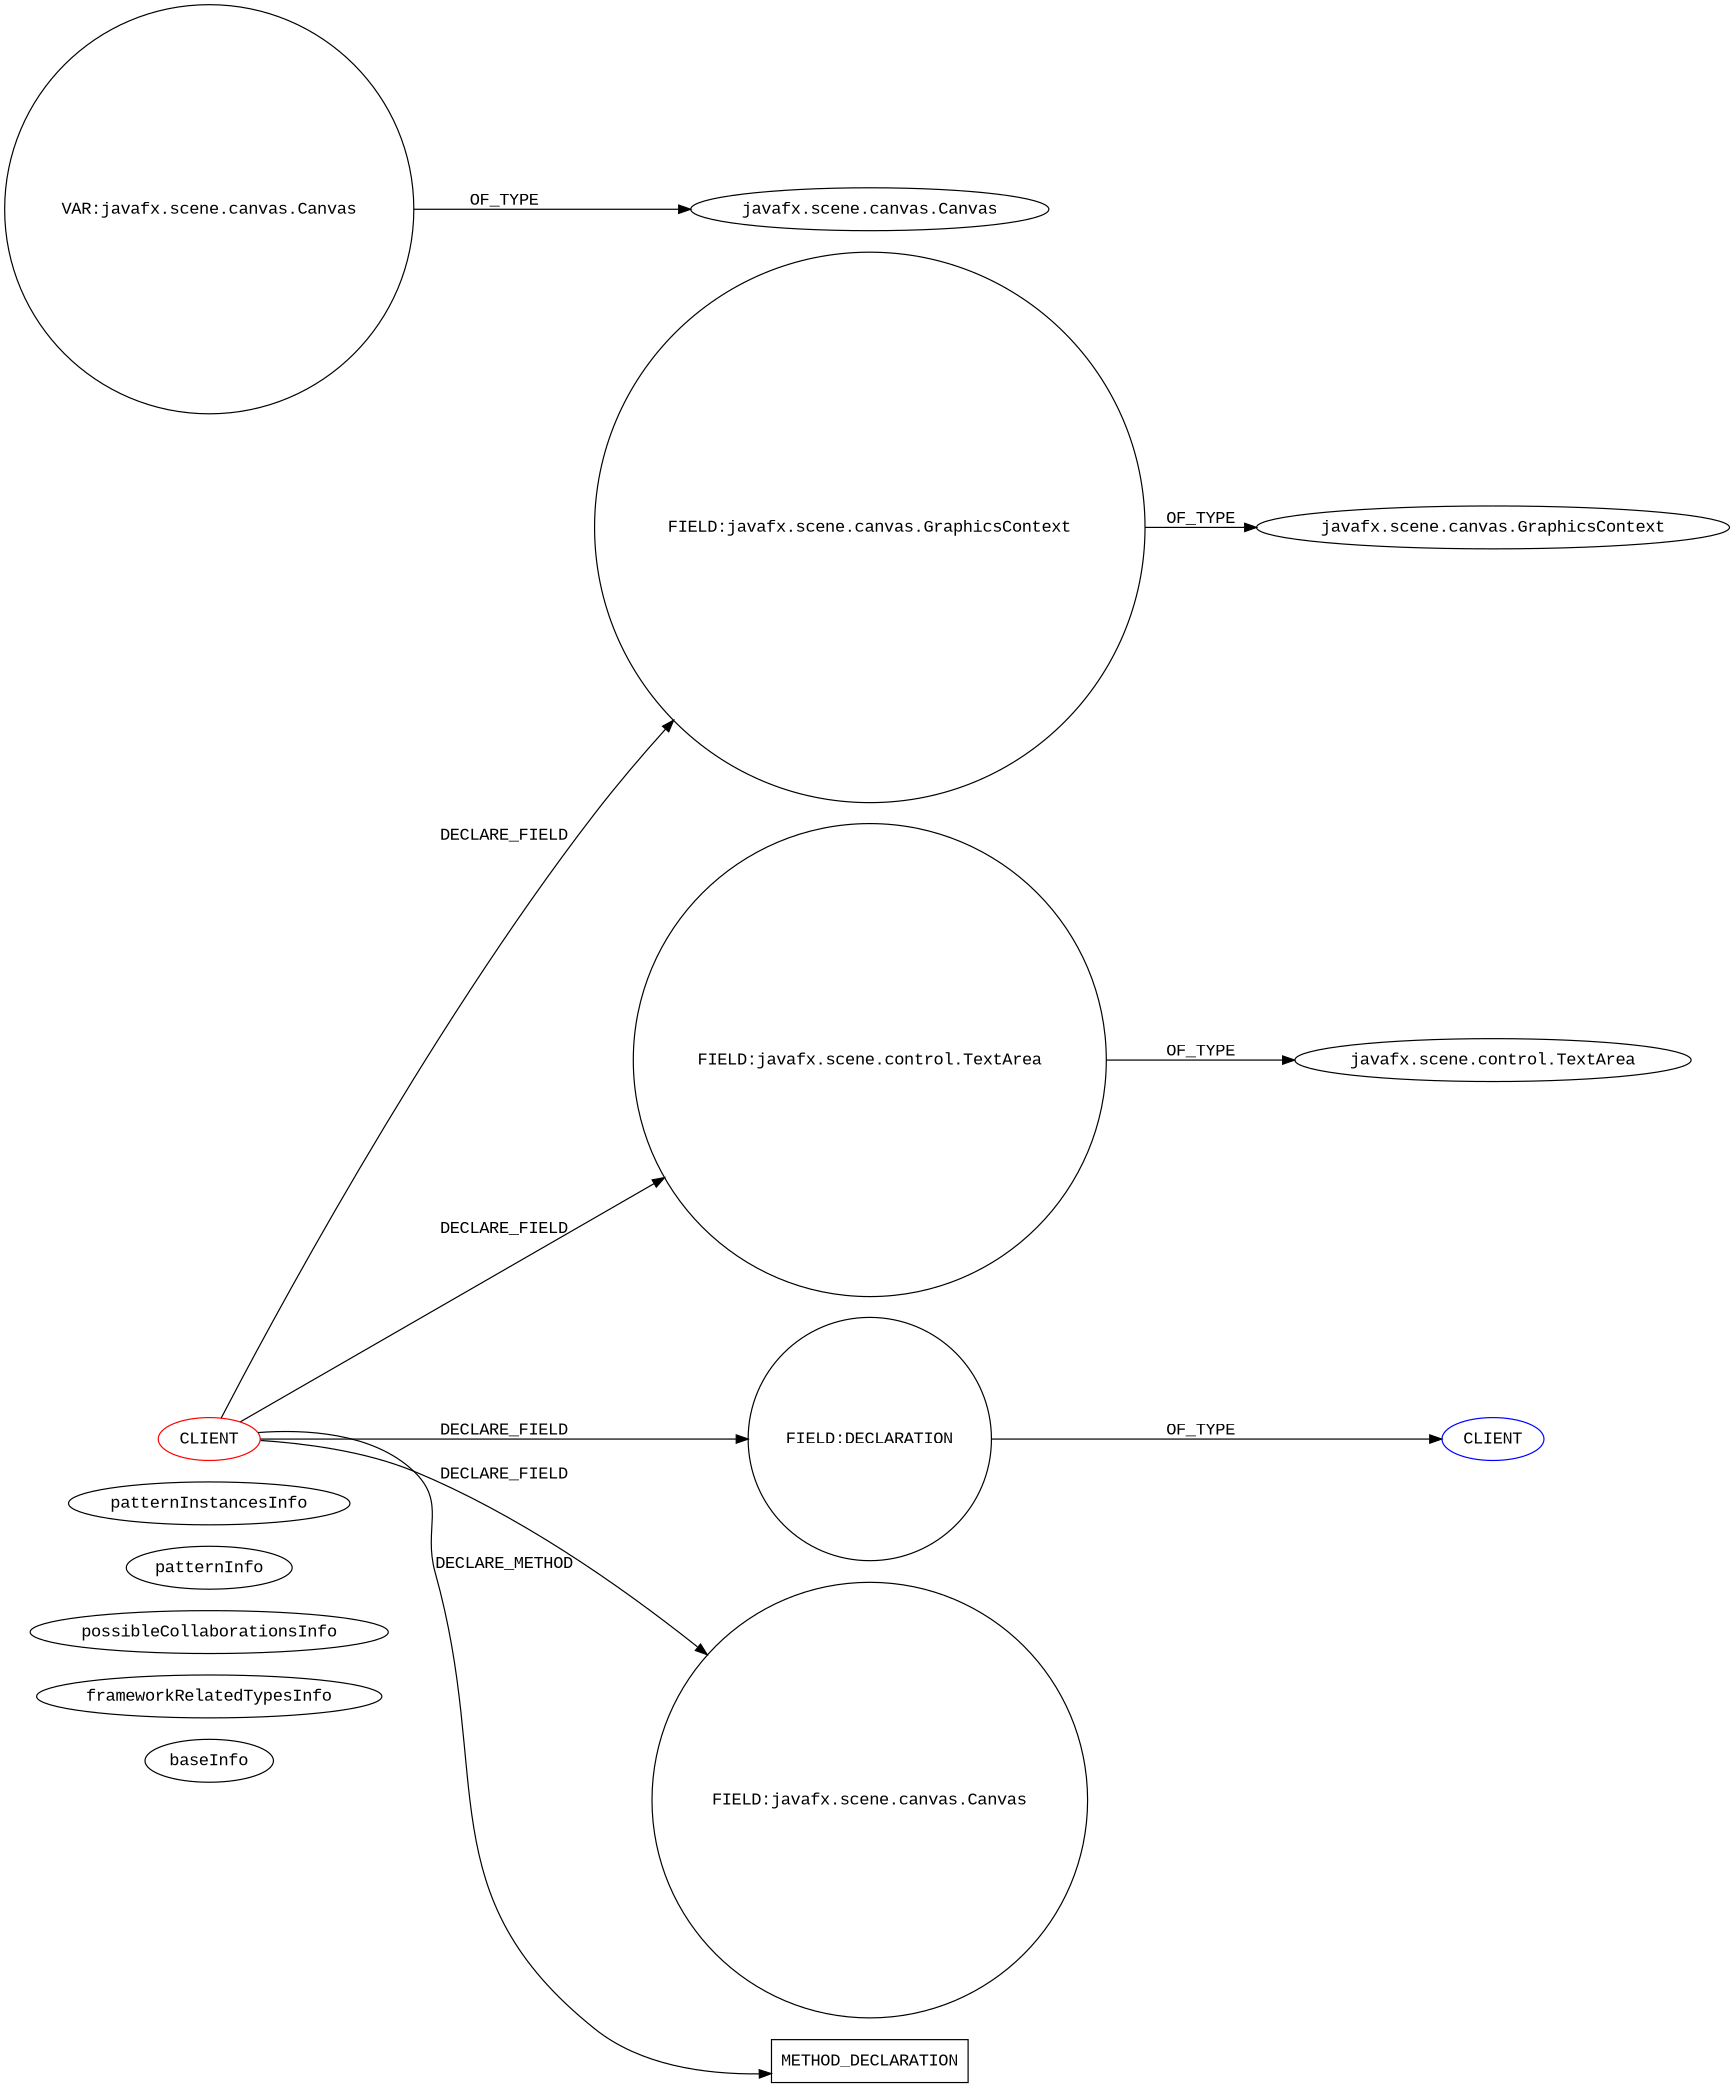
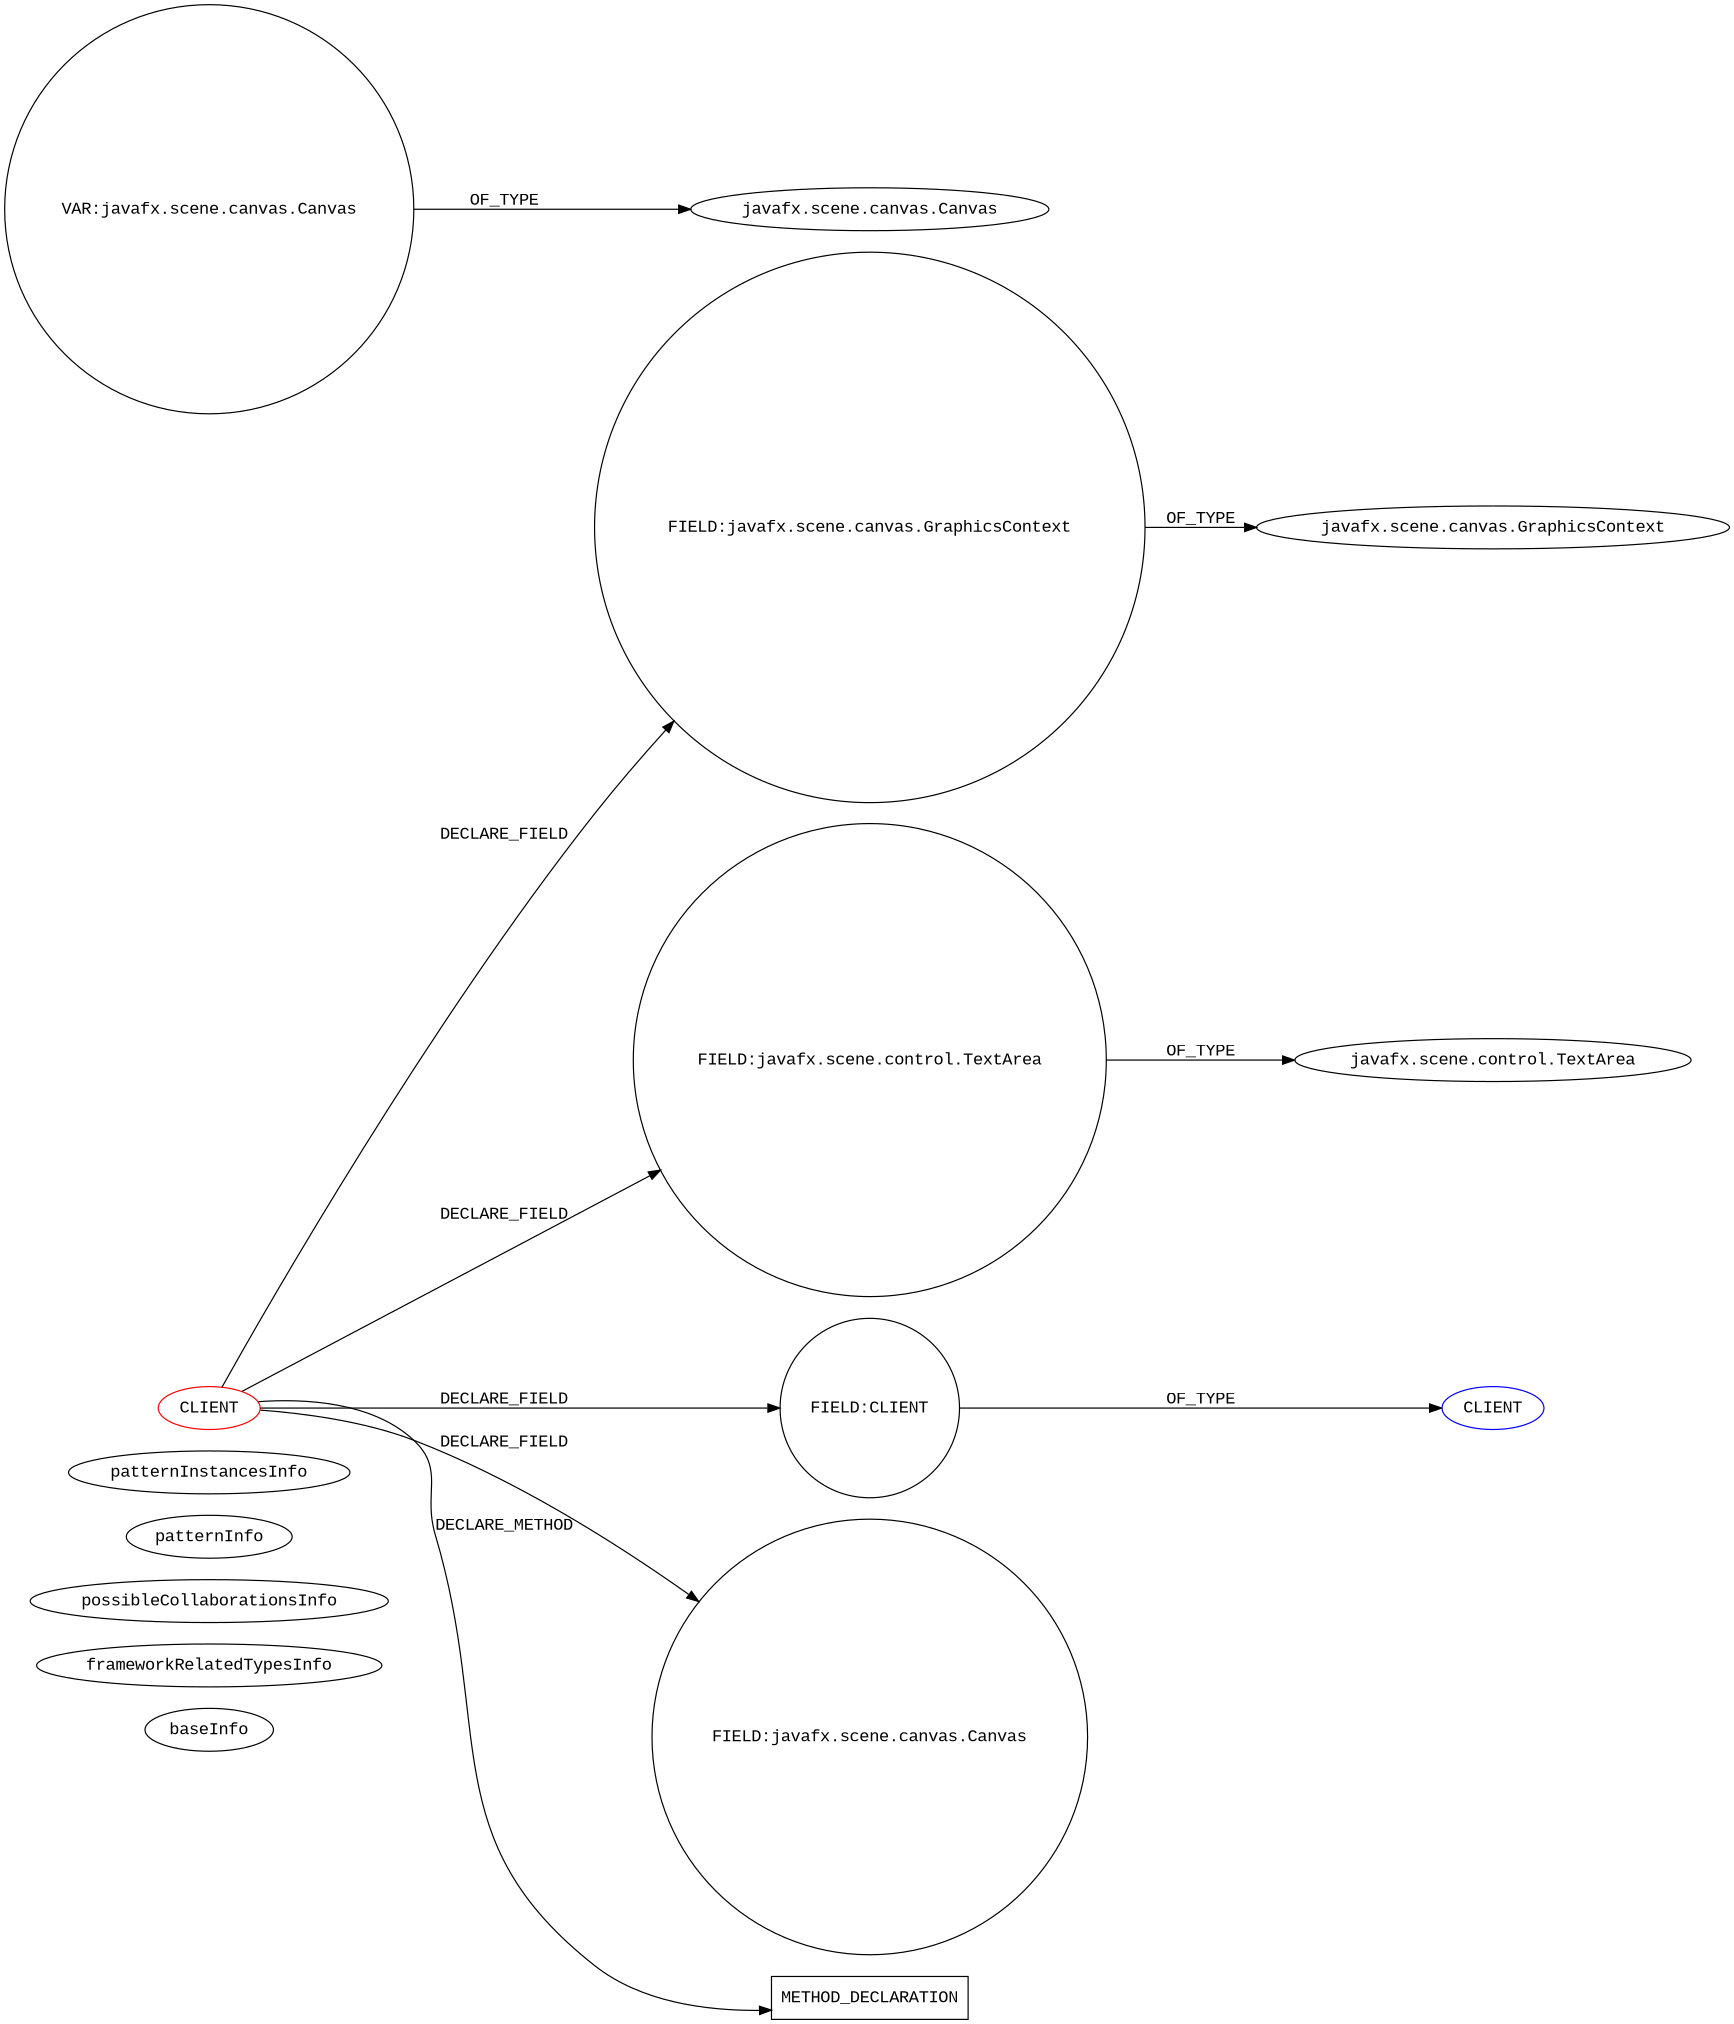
(870, 1439) -> (870, 1408)
